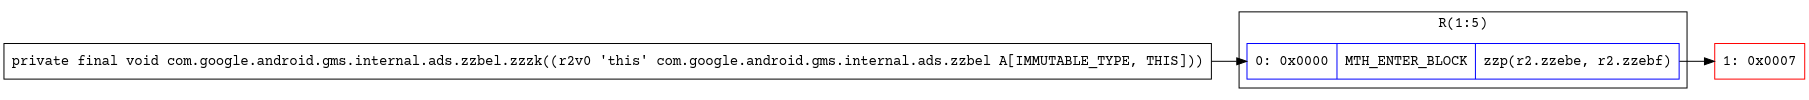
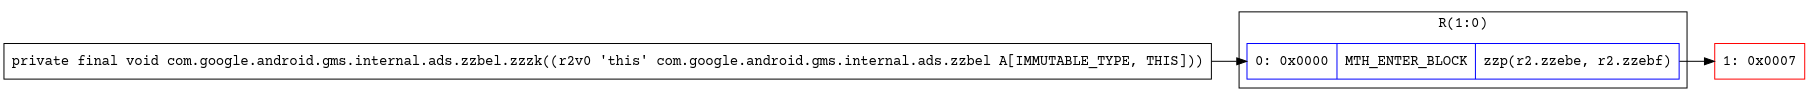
(1463, 23) -> (1463, 23)
